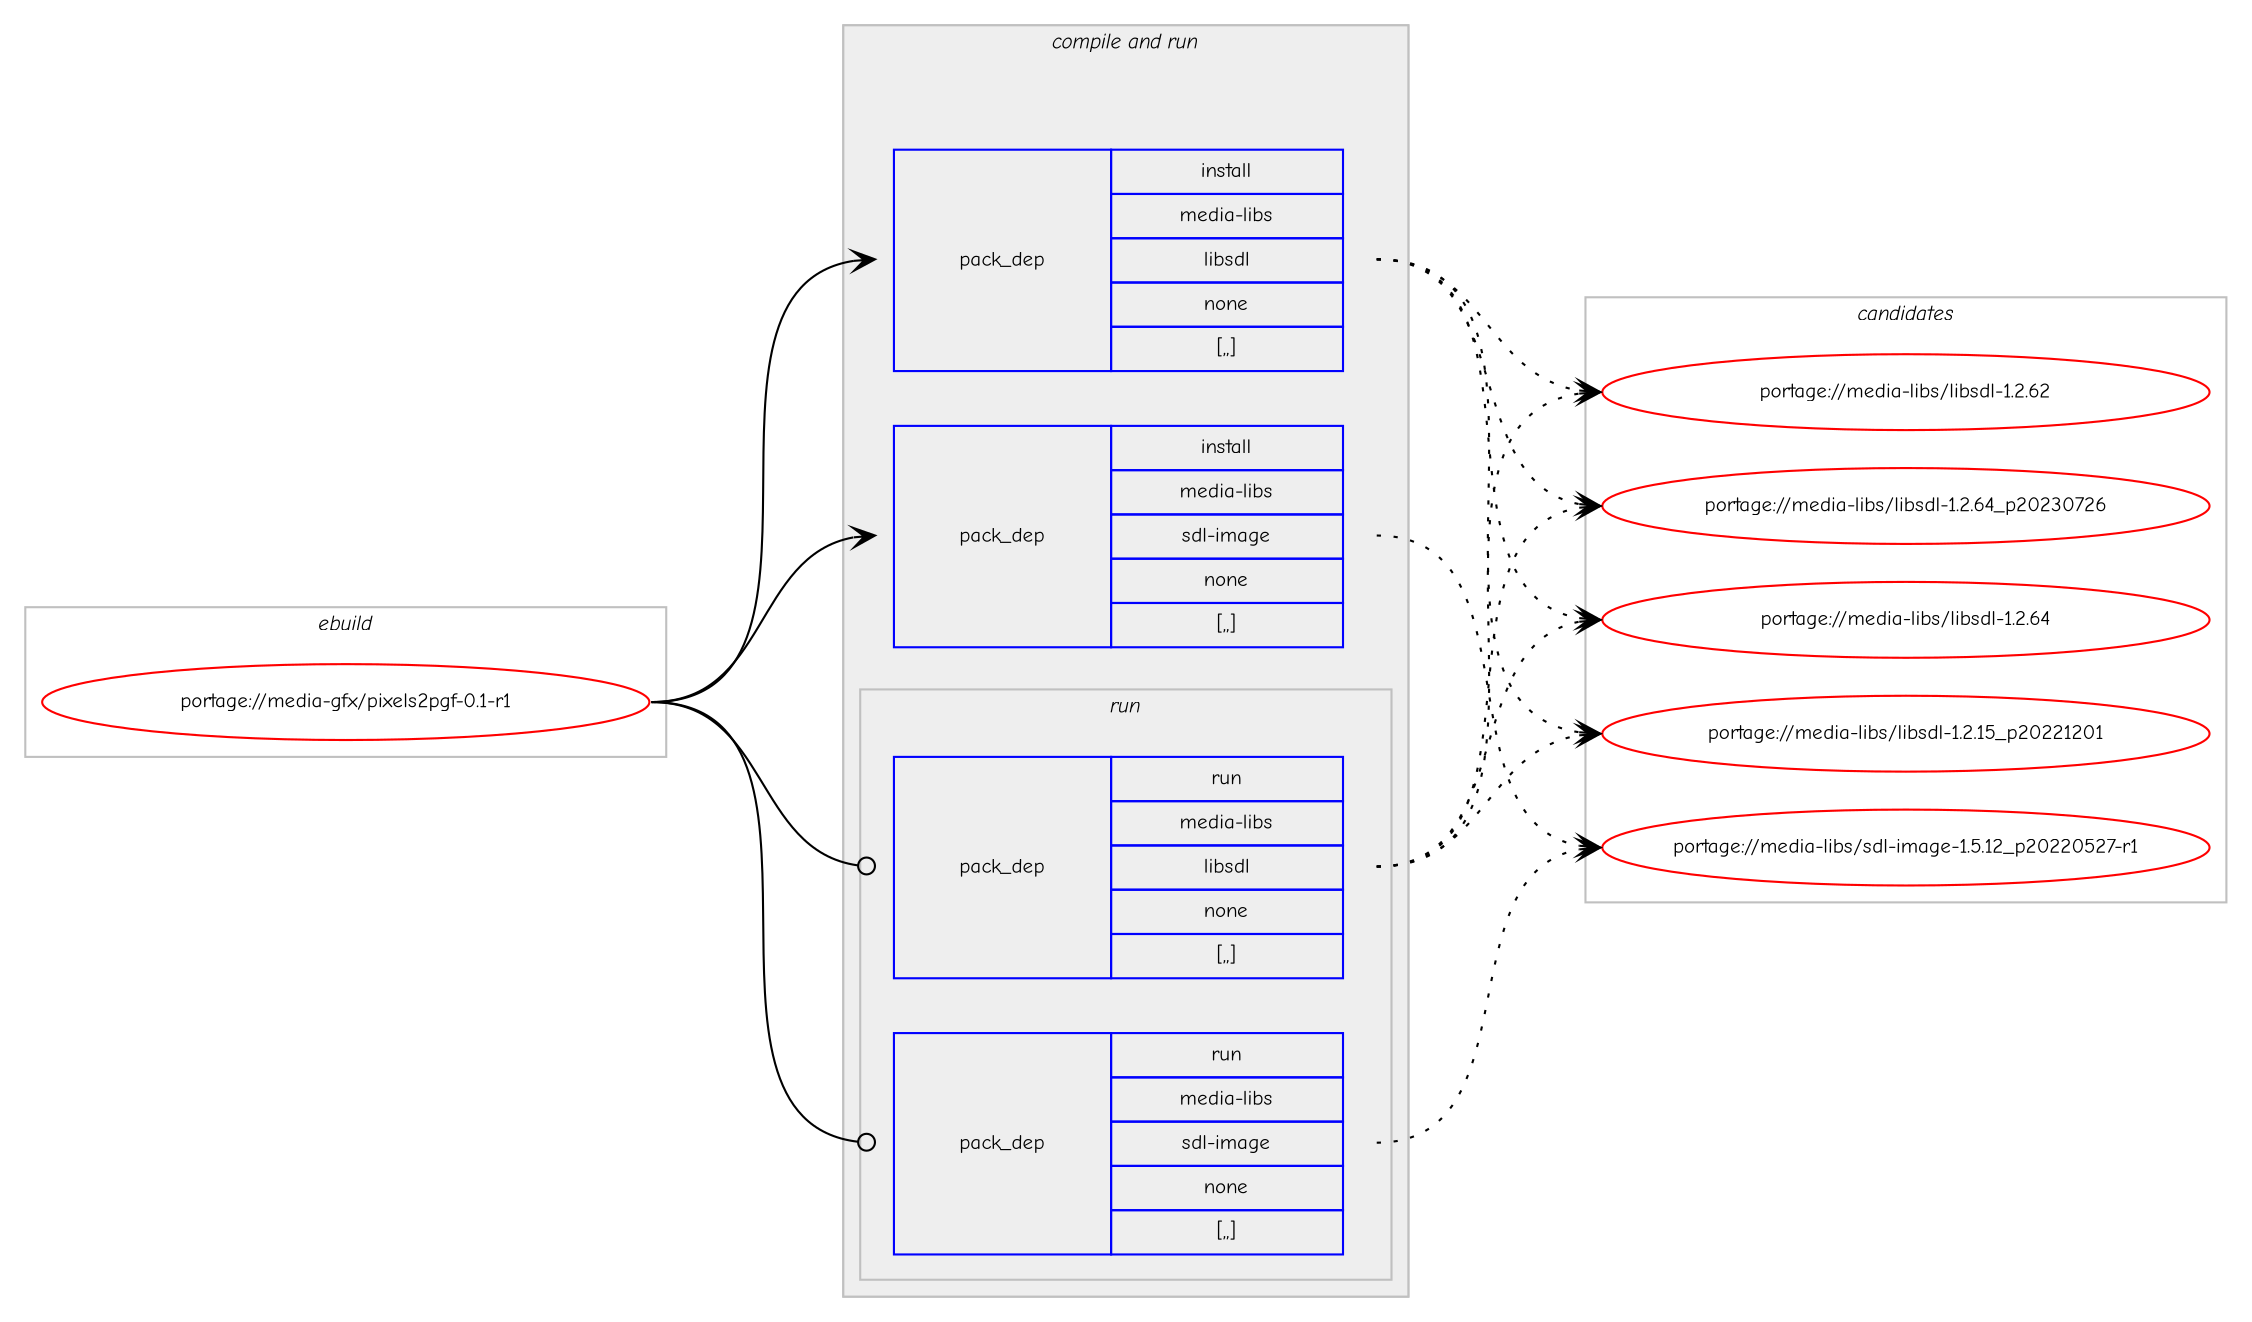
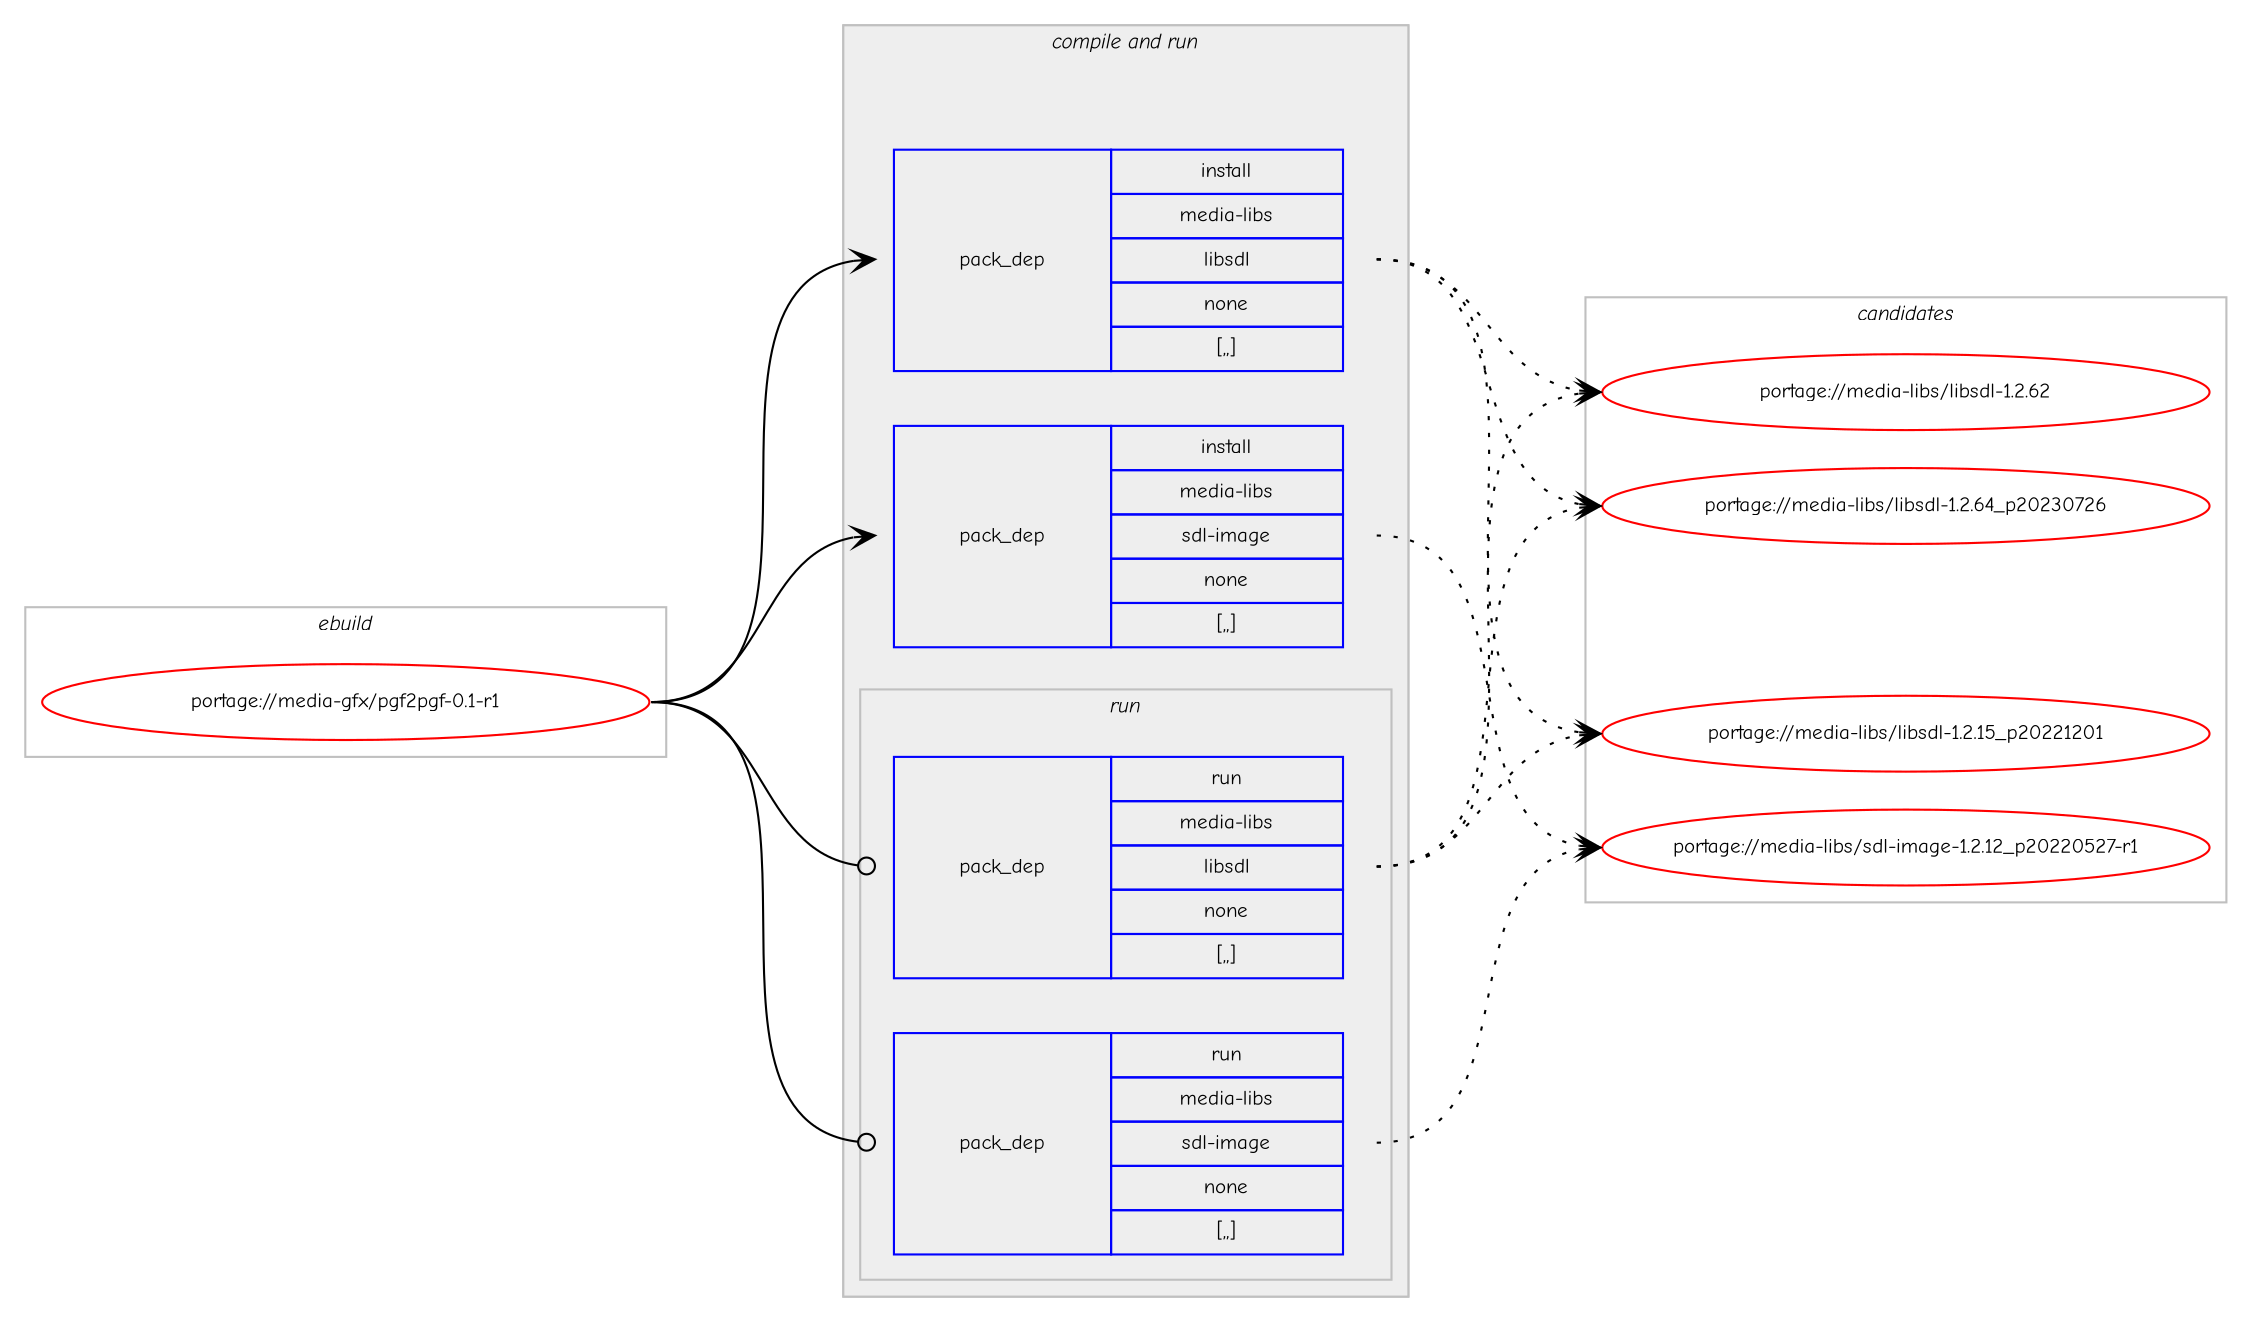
(1906, 620) -> none
(346, 702) -> (346, 702)
(1906, 848) -> (1906, 848)
